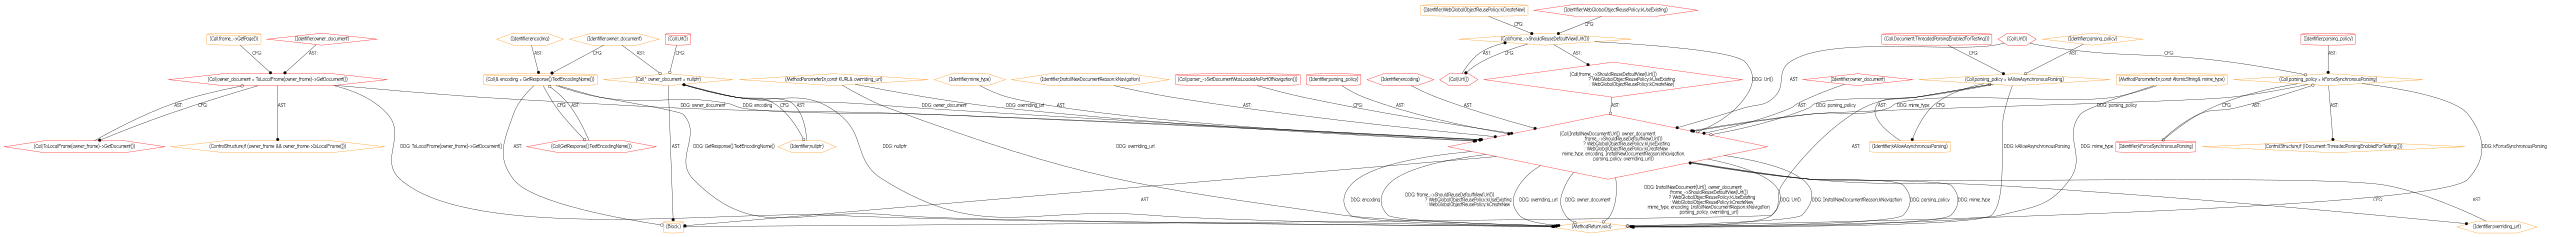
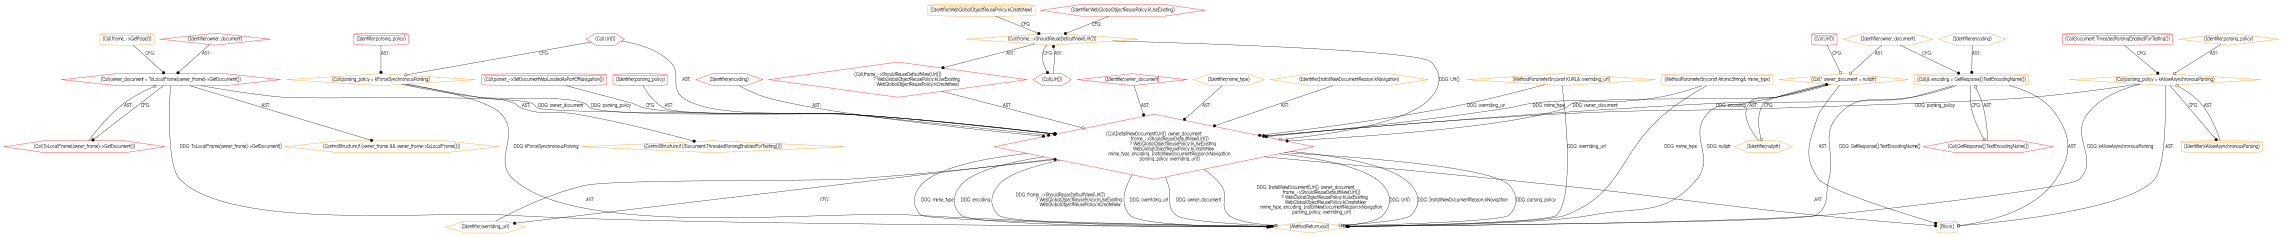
(2156, 147) -> none
